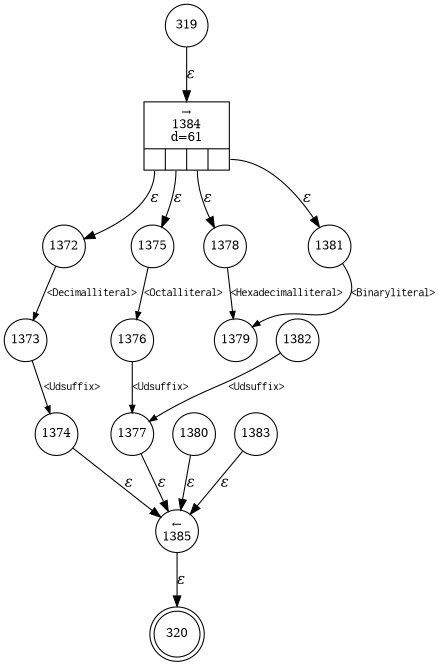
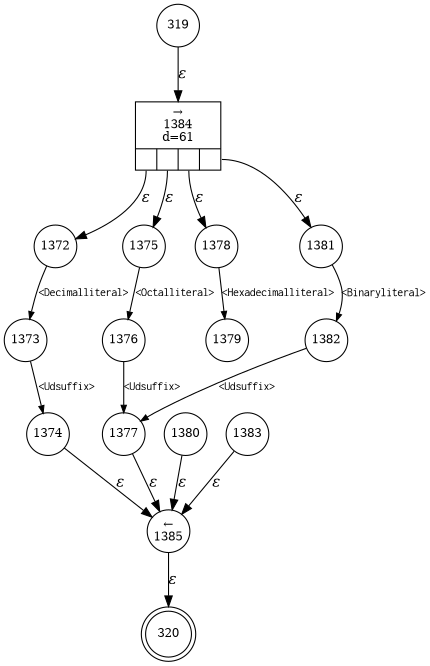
(324, 314) -> (342, 288)
